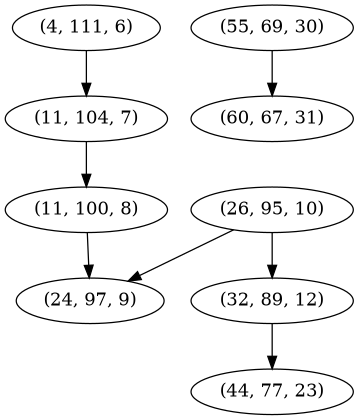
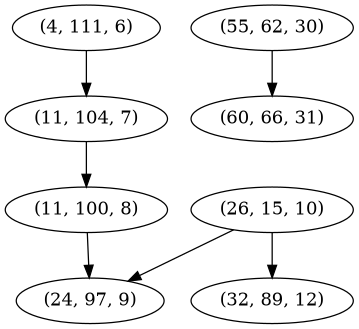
(272, 28) -> (272, 28)
(272, 119) -> (272, 119)
(272, 210) -> (272, 210)
(272, 392) -> none
